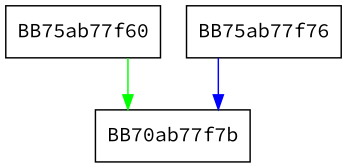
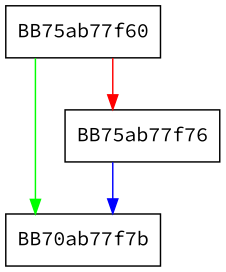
none -> (113, 76)
